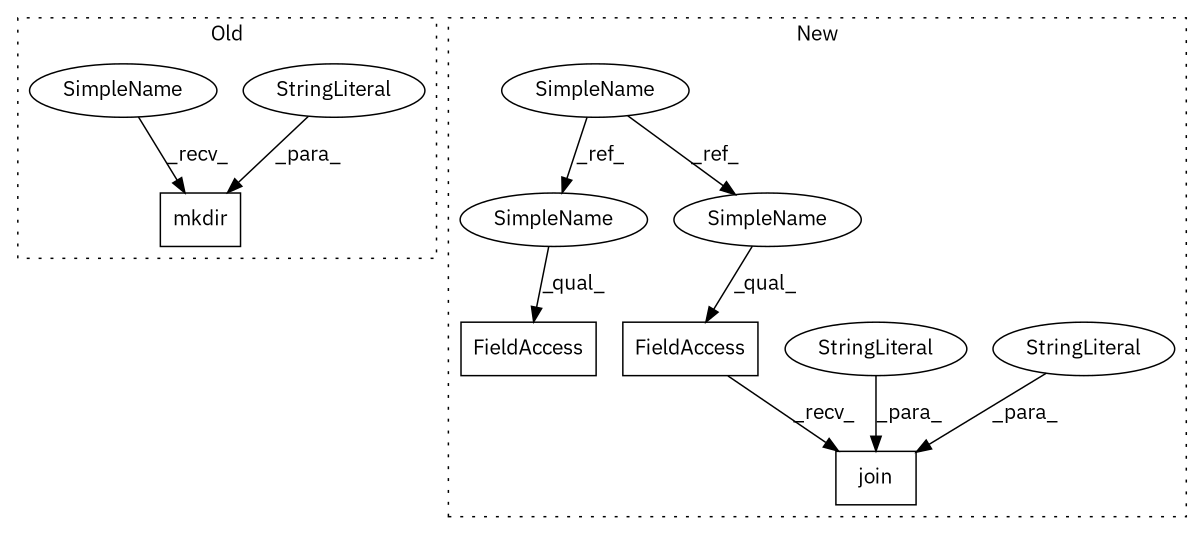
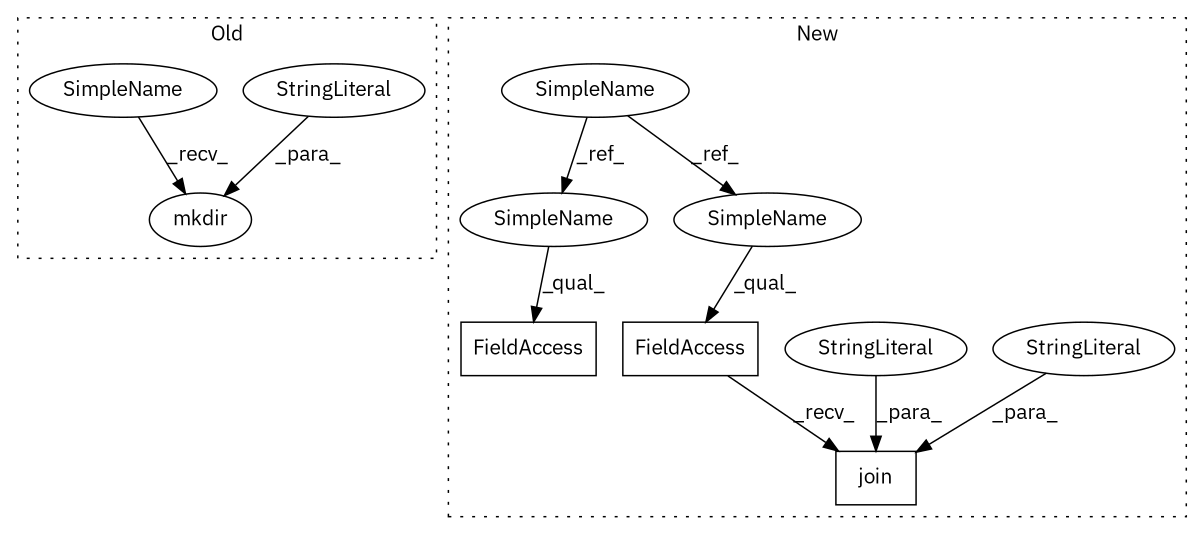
(200, 220) -> (200, 220)
